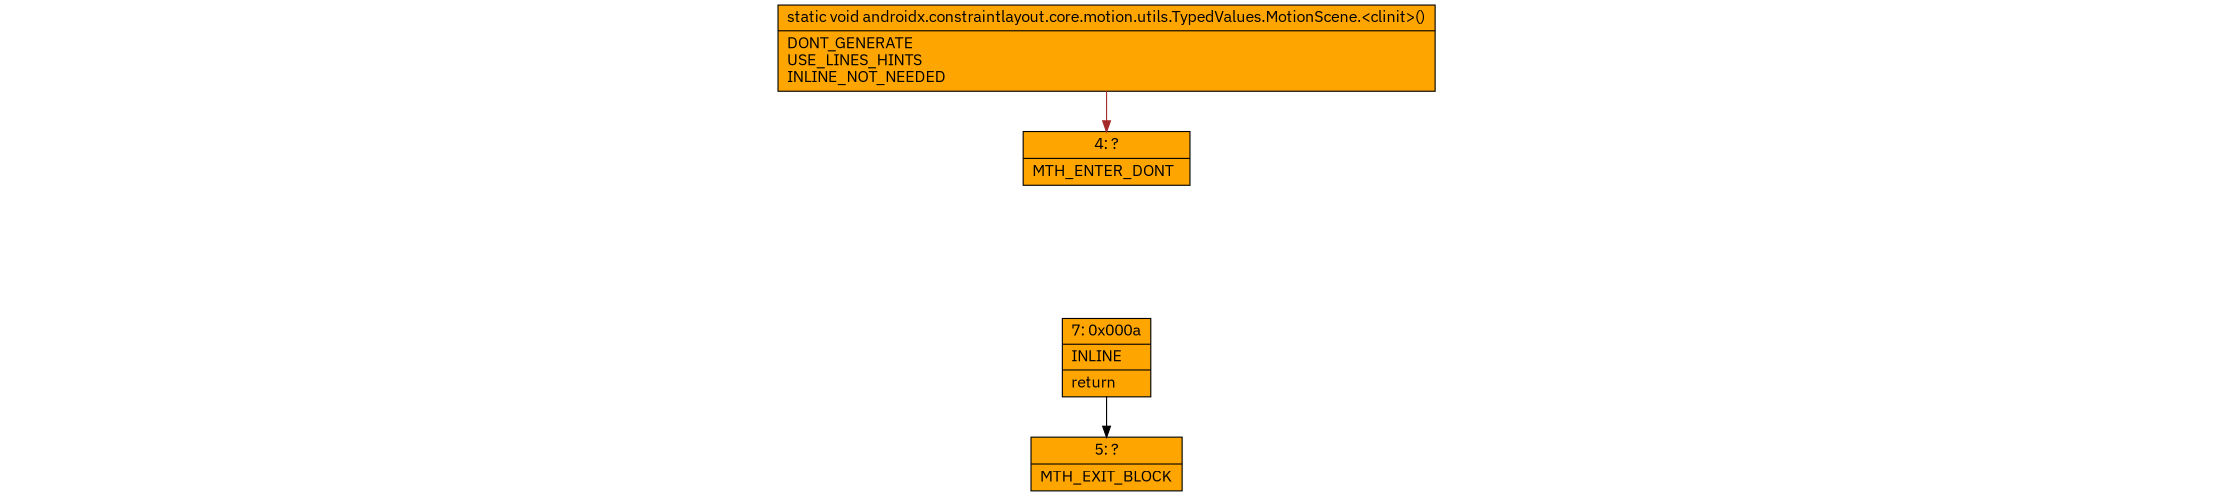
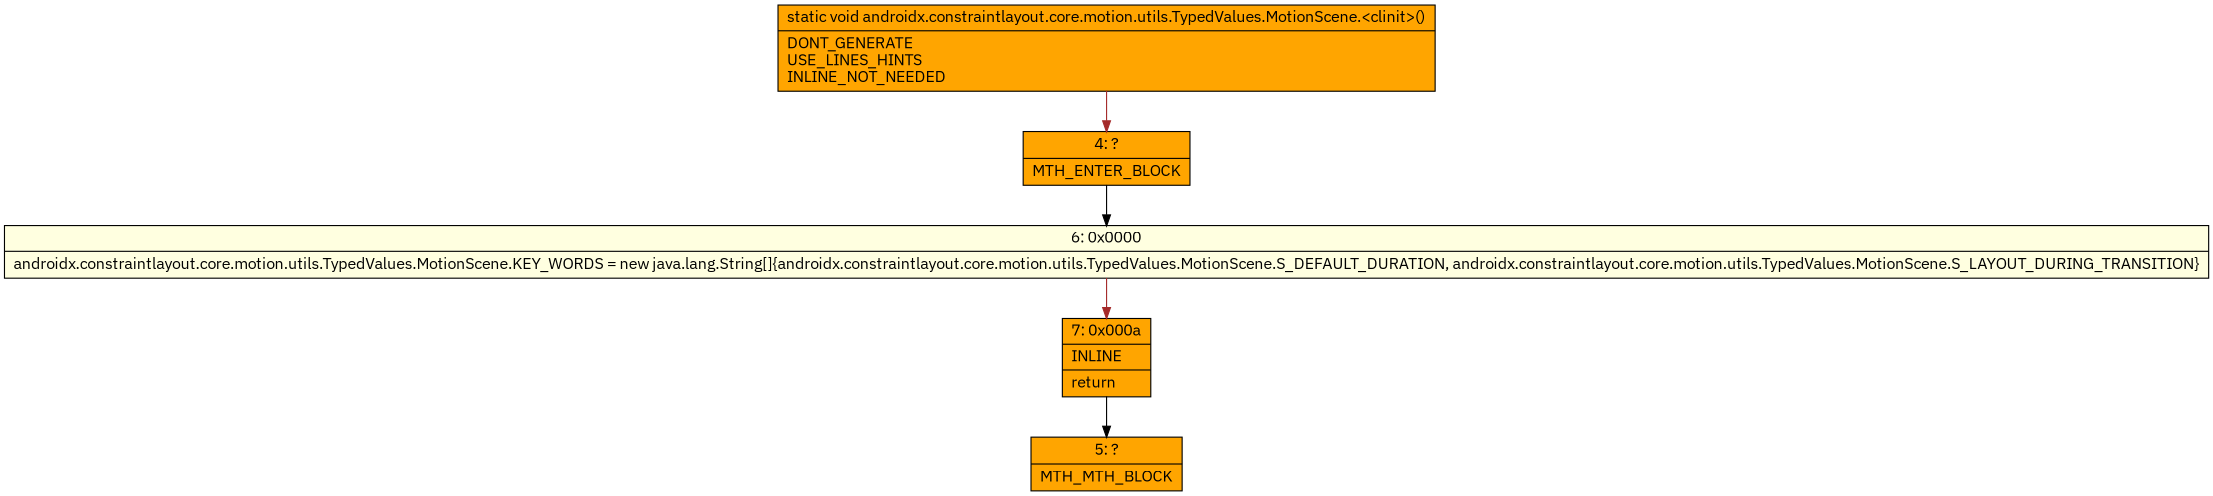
(1103, 171) -> (1107, 171)
none -> (1107, 252)
(1106, 477) -> (1107, 477)
